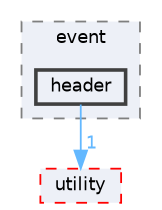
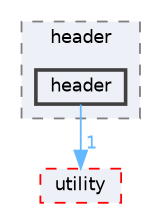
(81, 39) -> (81, 39)
